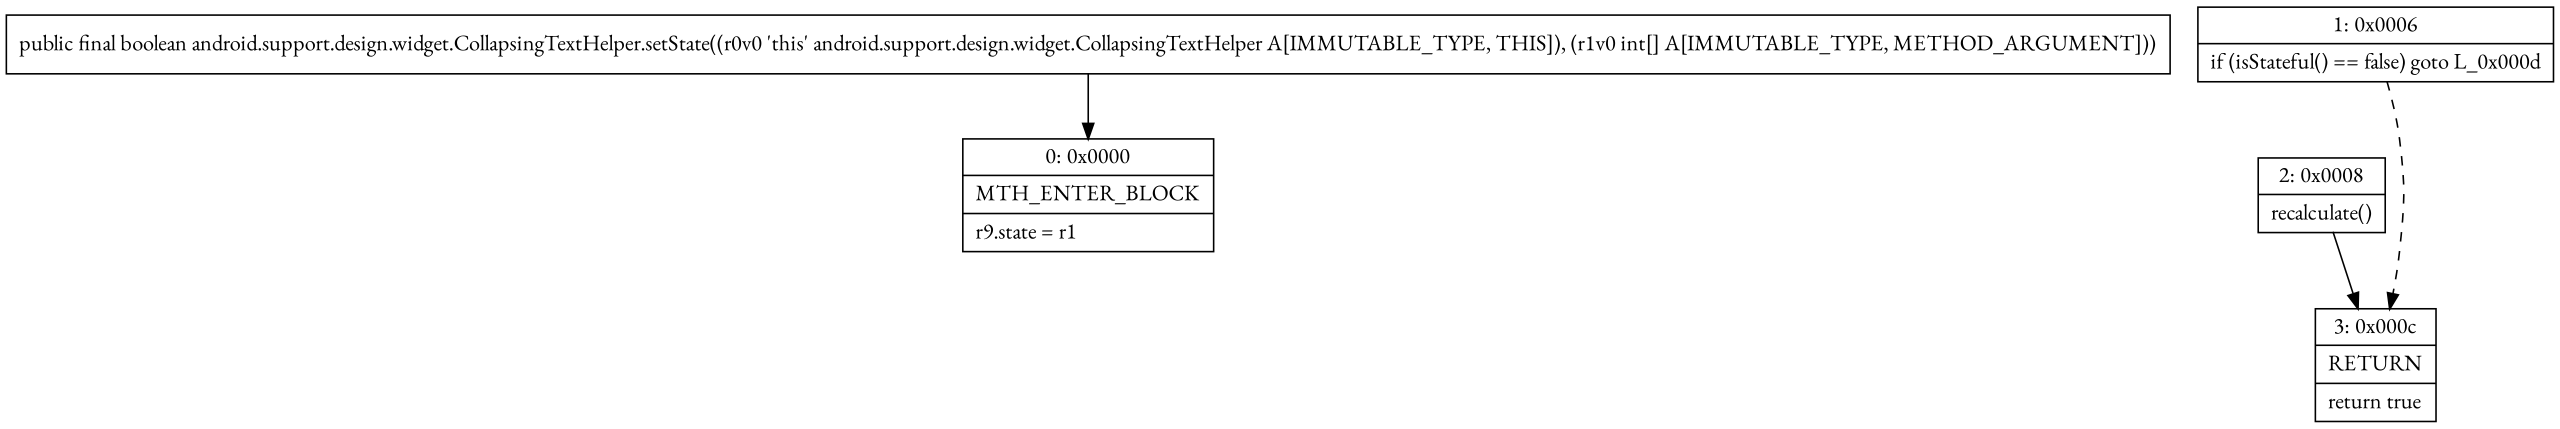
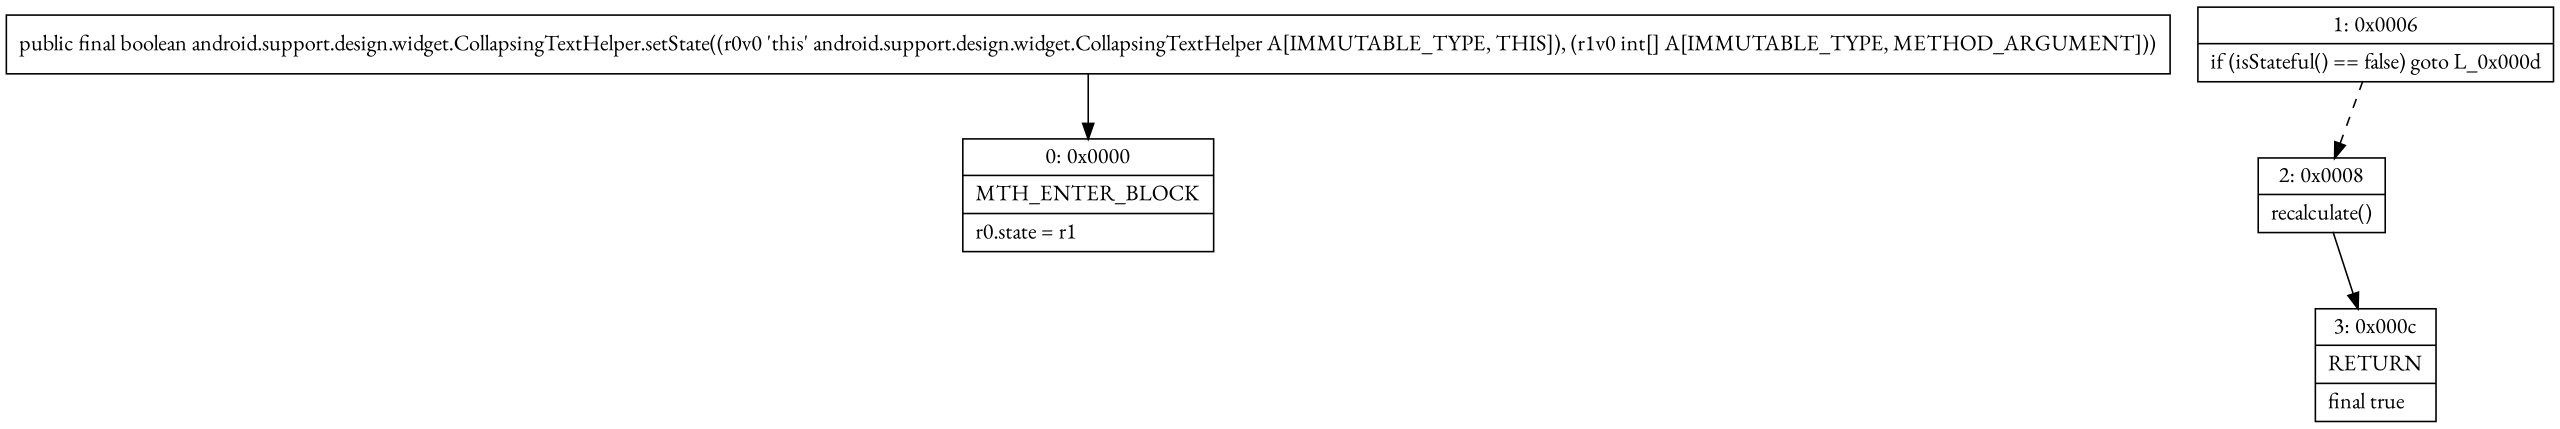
(2404, 187) -> (2352, 112)
(1026, 232) -> (1026, 232)
(2375, 402) -> (2367, 402)
